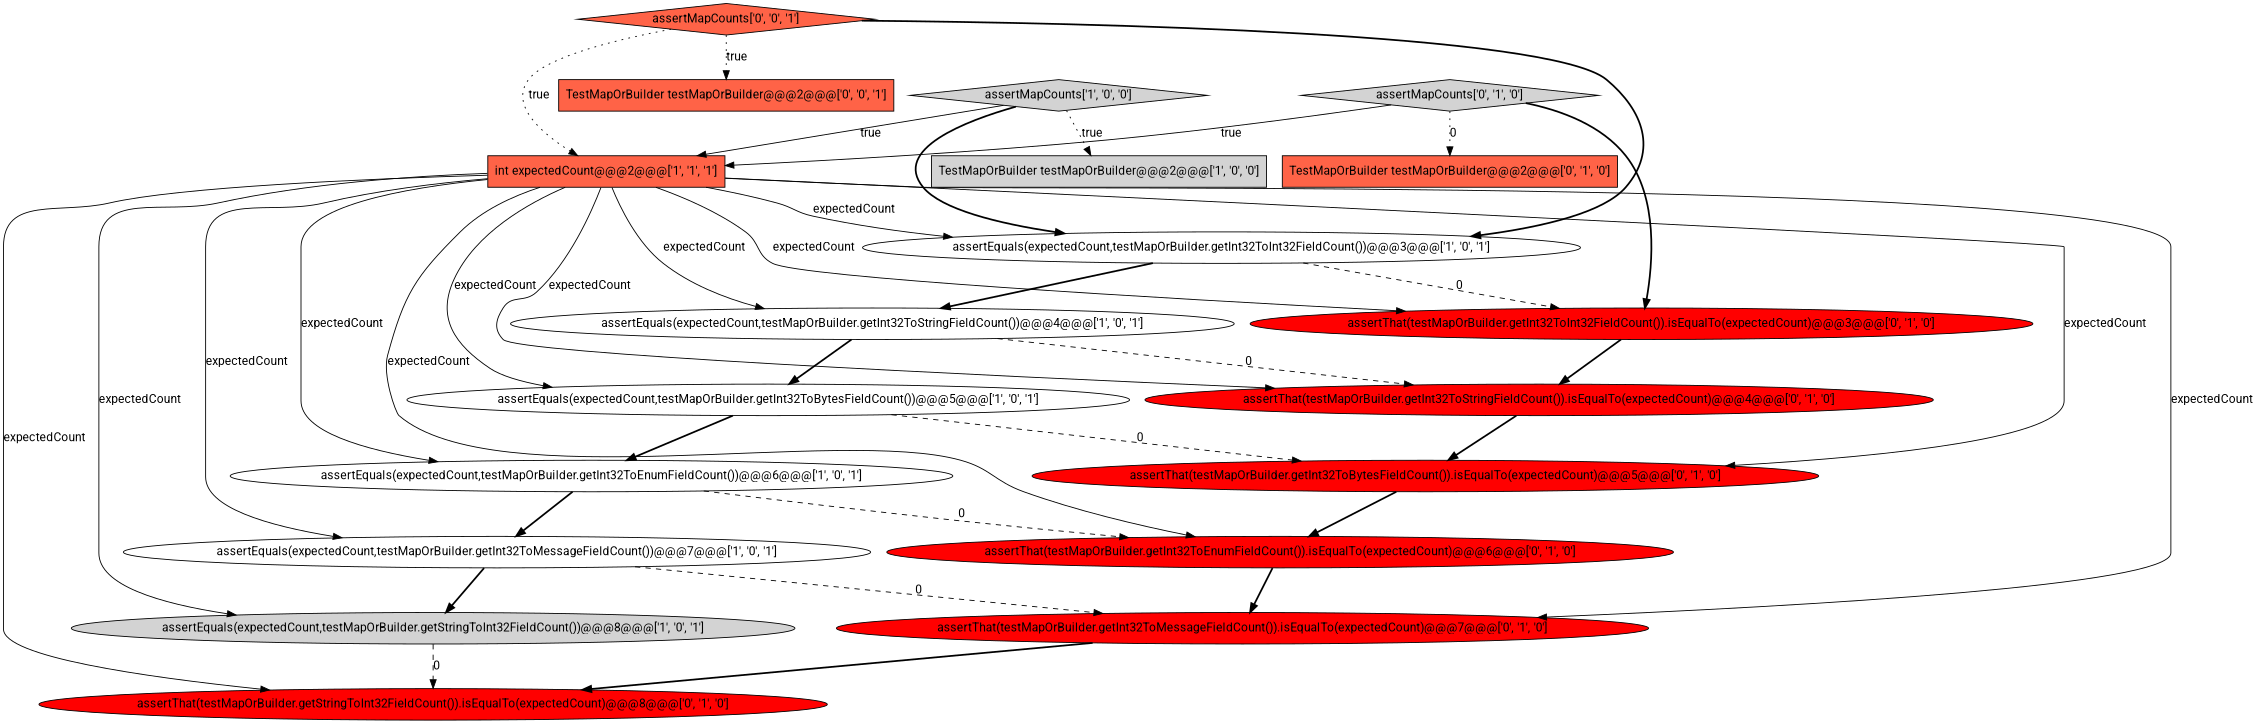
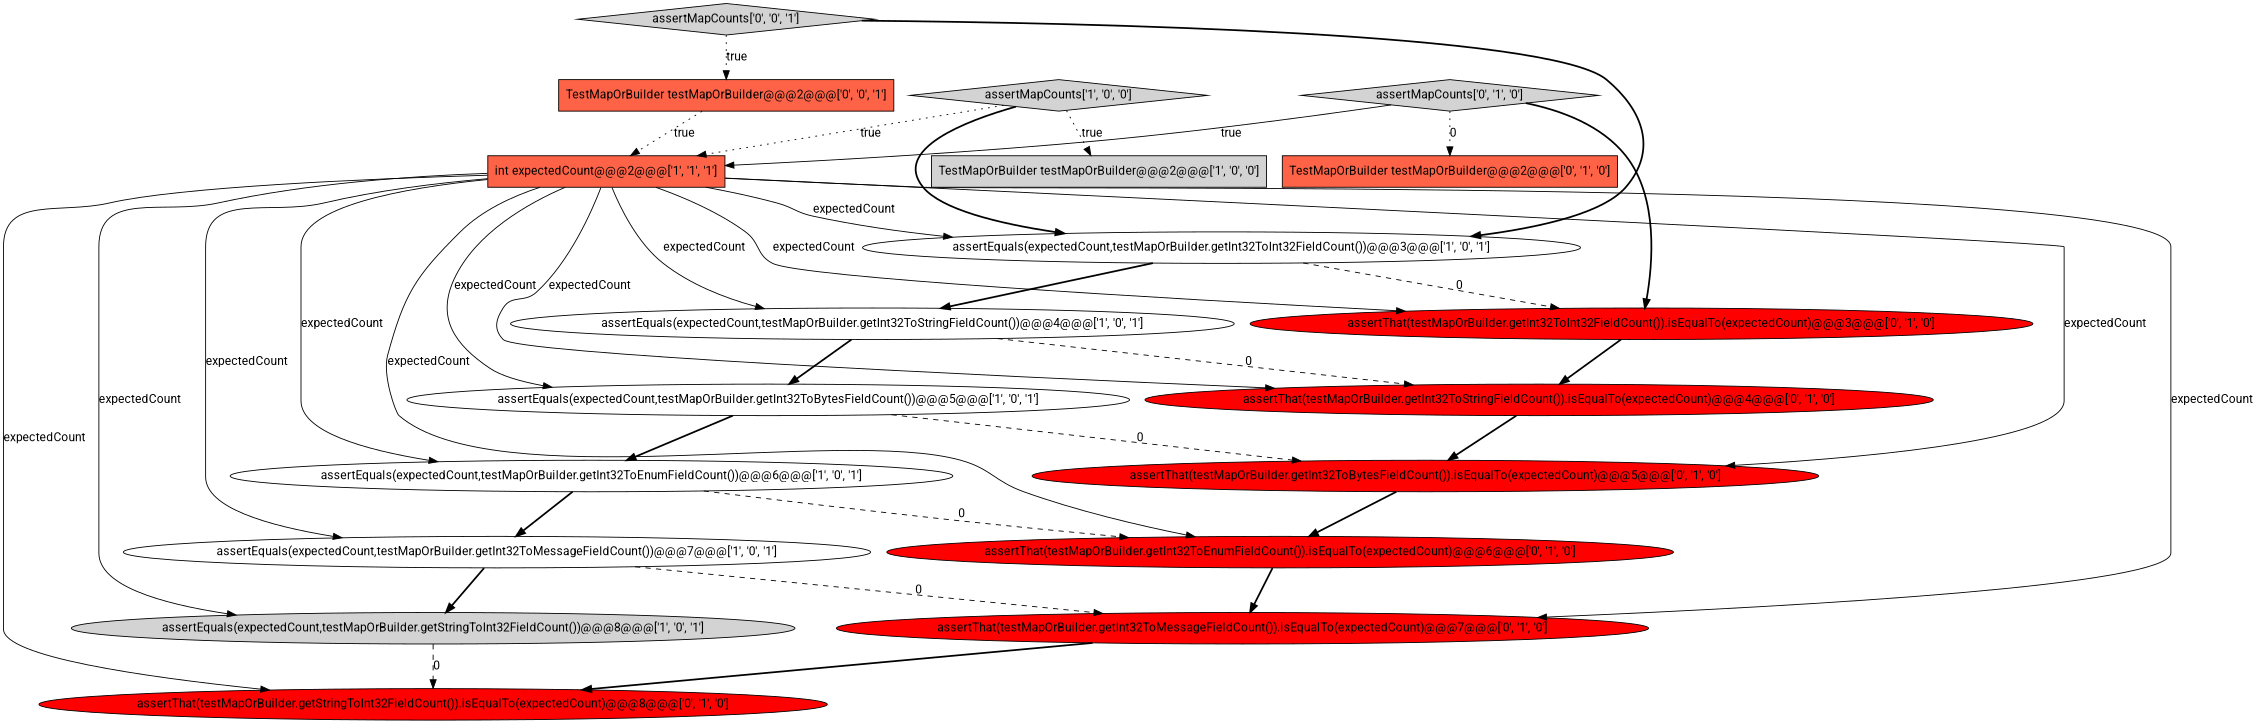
(726, 19) -> (726, 19)
(553, 62) -> (670, 131)
(855, 130) -> (855, 130)
